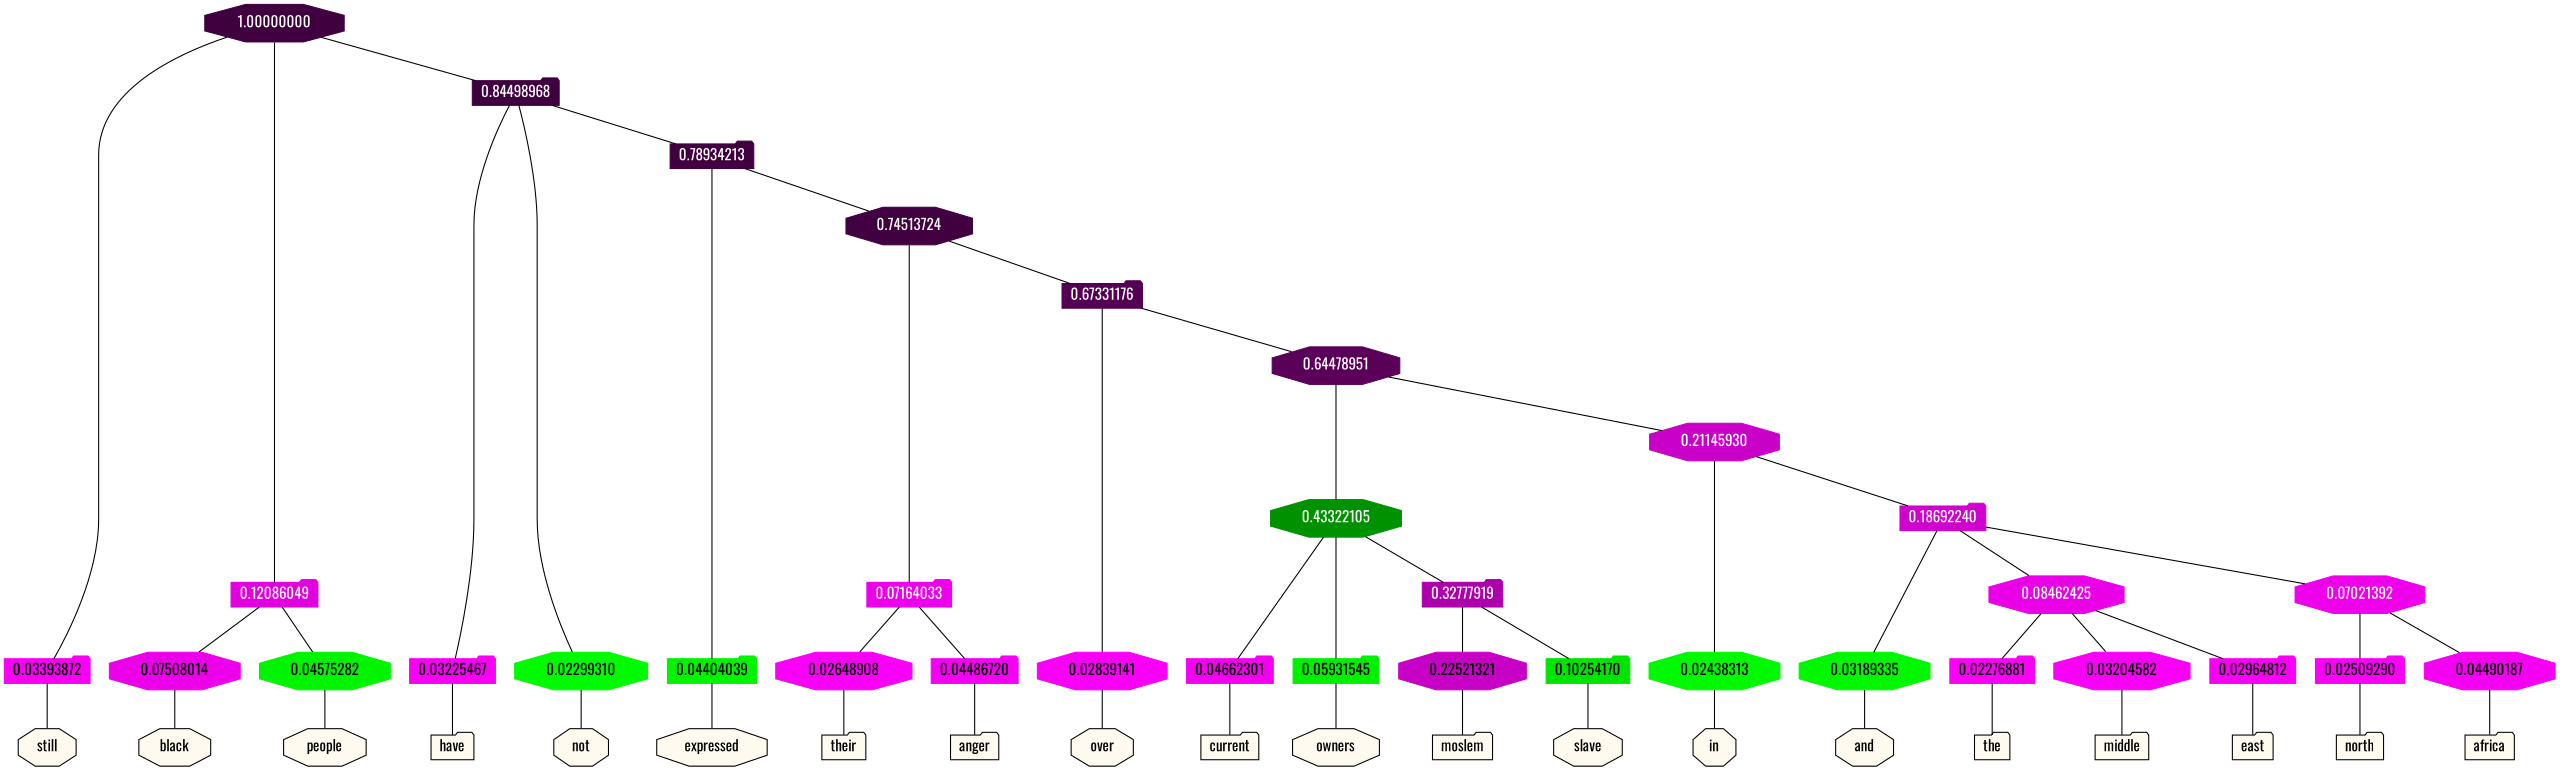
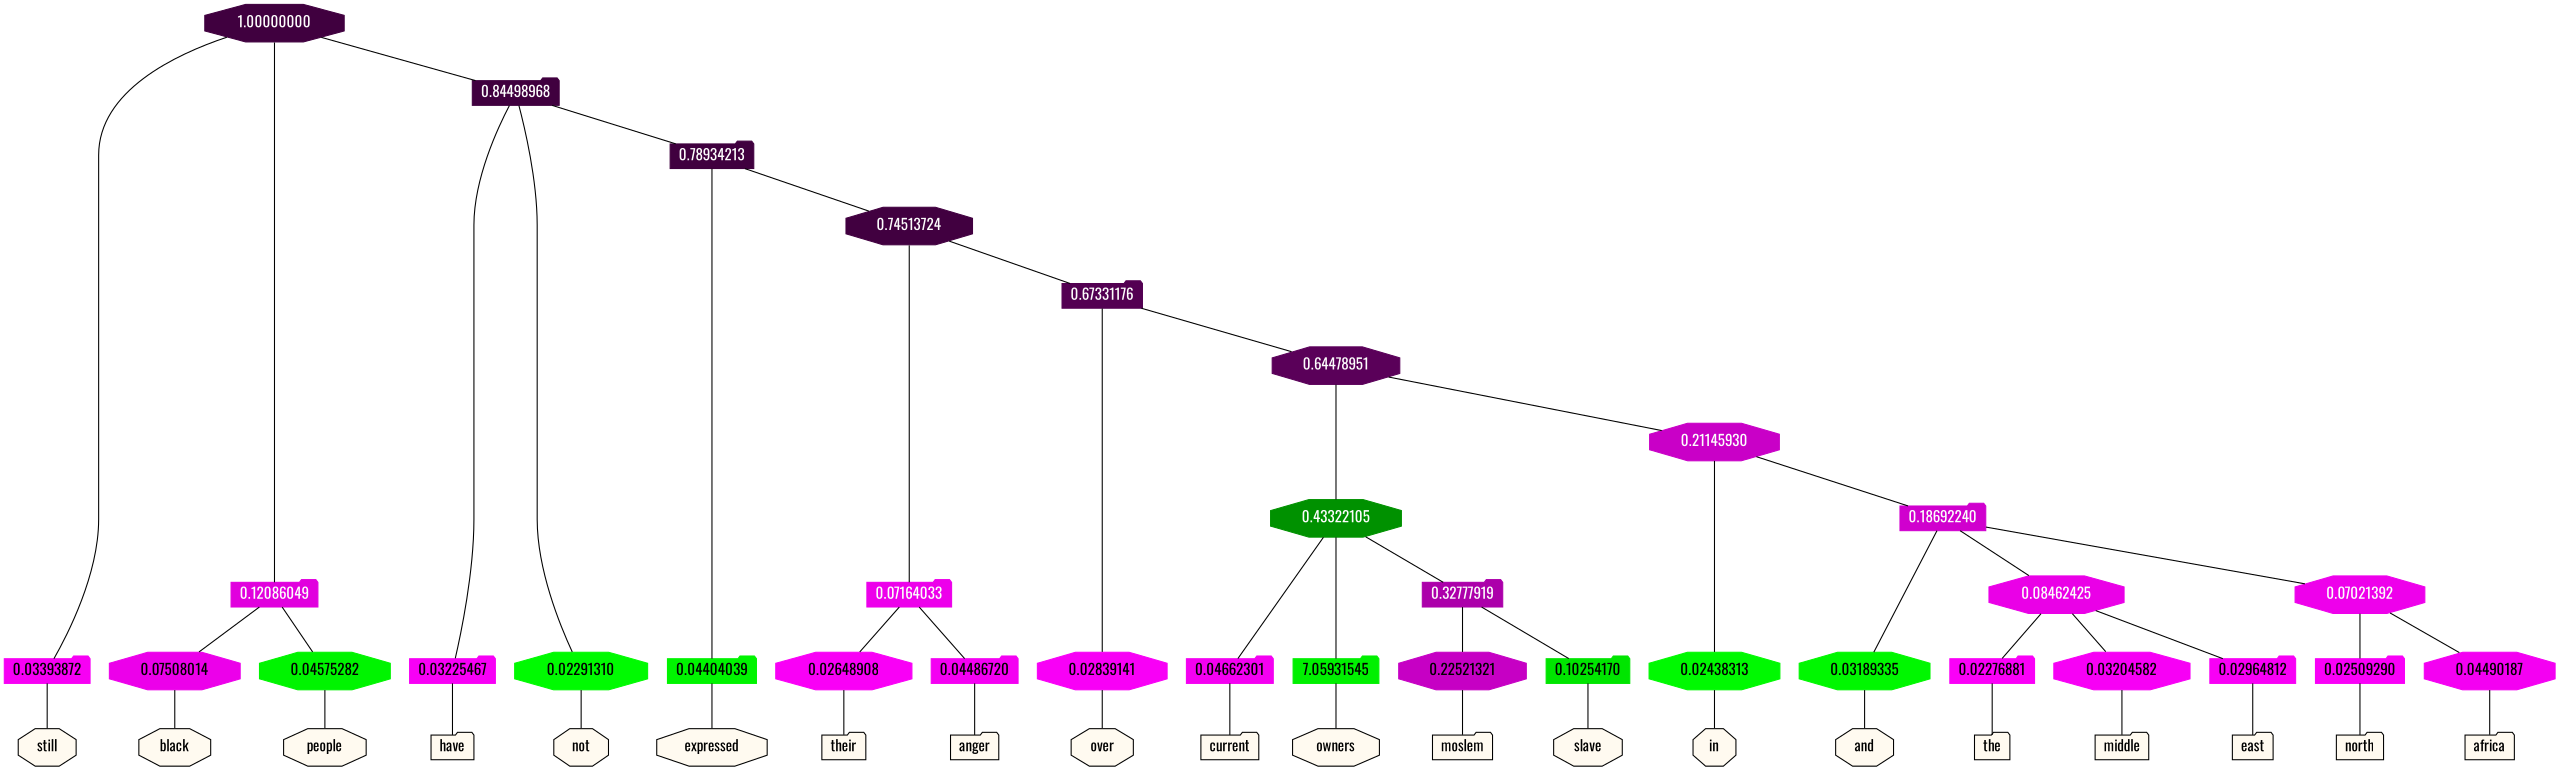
(581, 671) -> (581, 671)
(1336, 671) -> (1336, 671)
